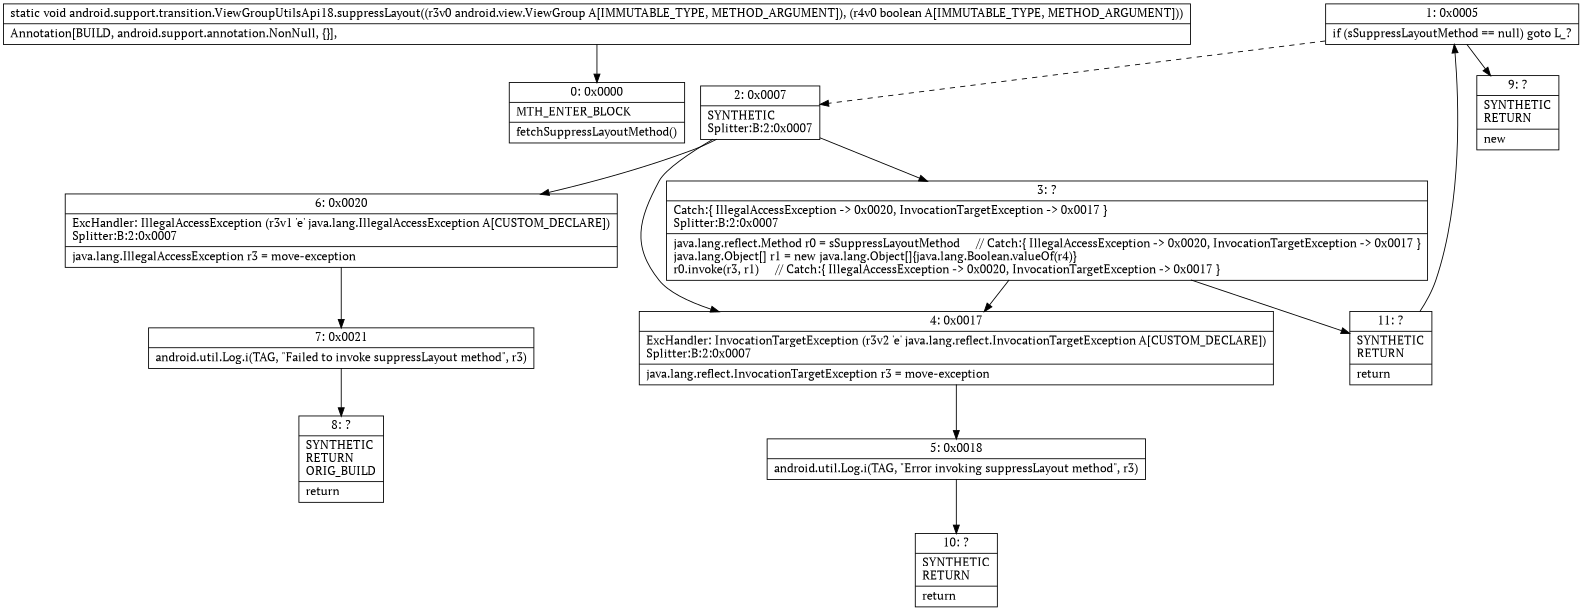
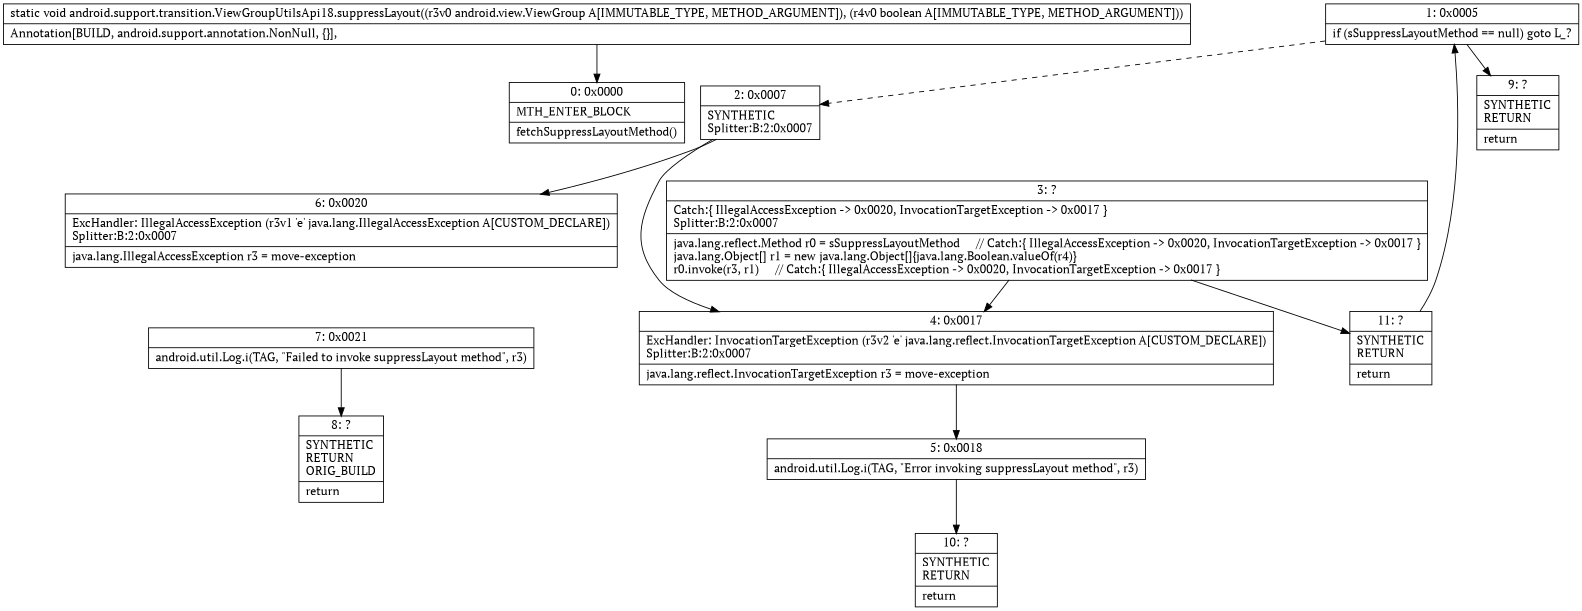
(1495, 139) -> (1501, 139)
(870, 158) -> none
(341, 293) -> none
